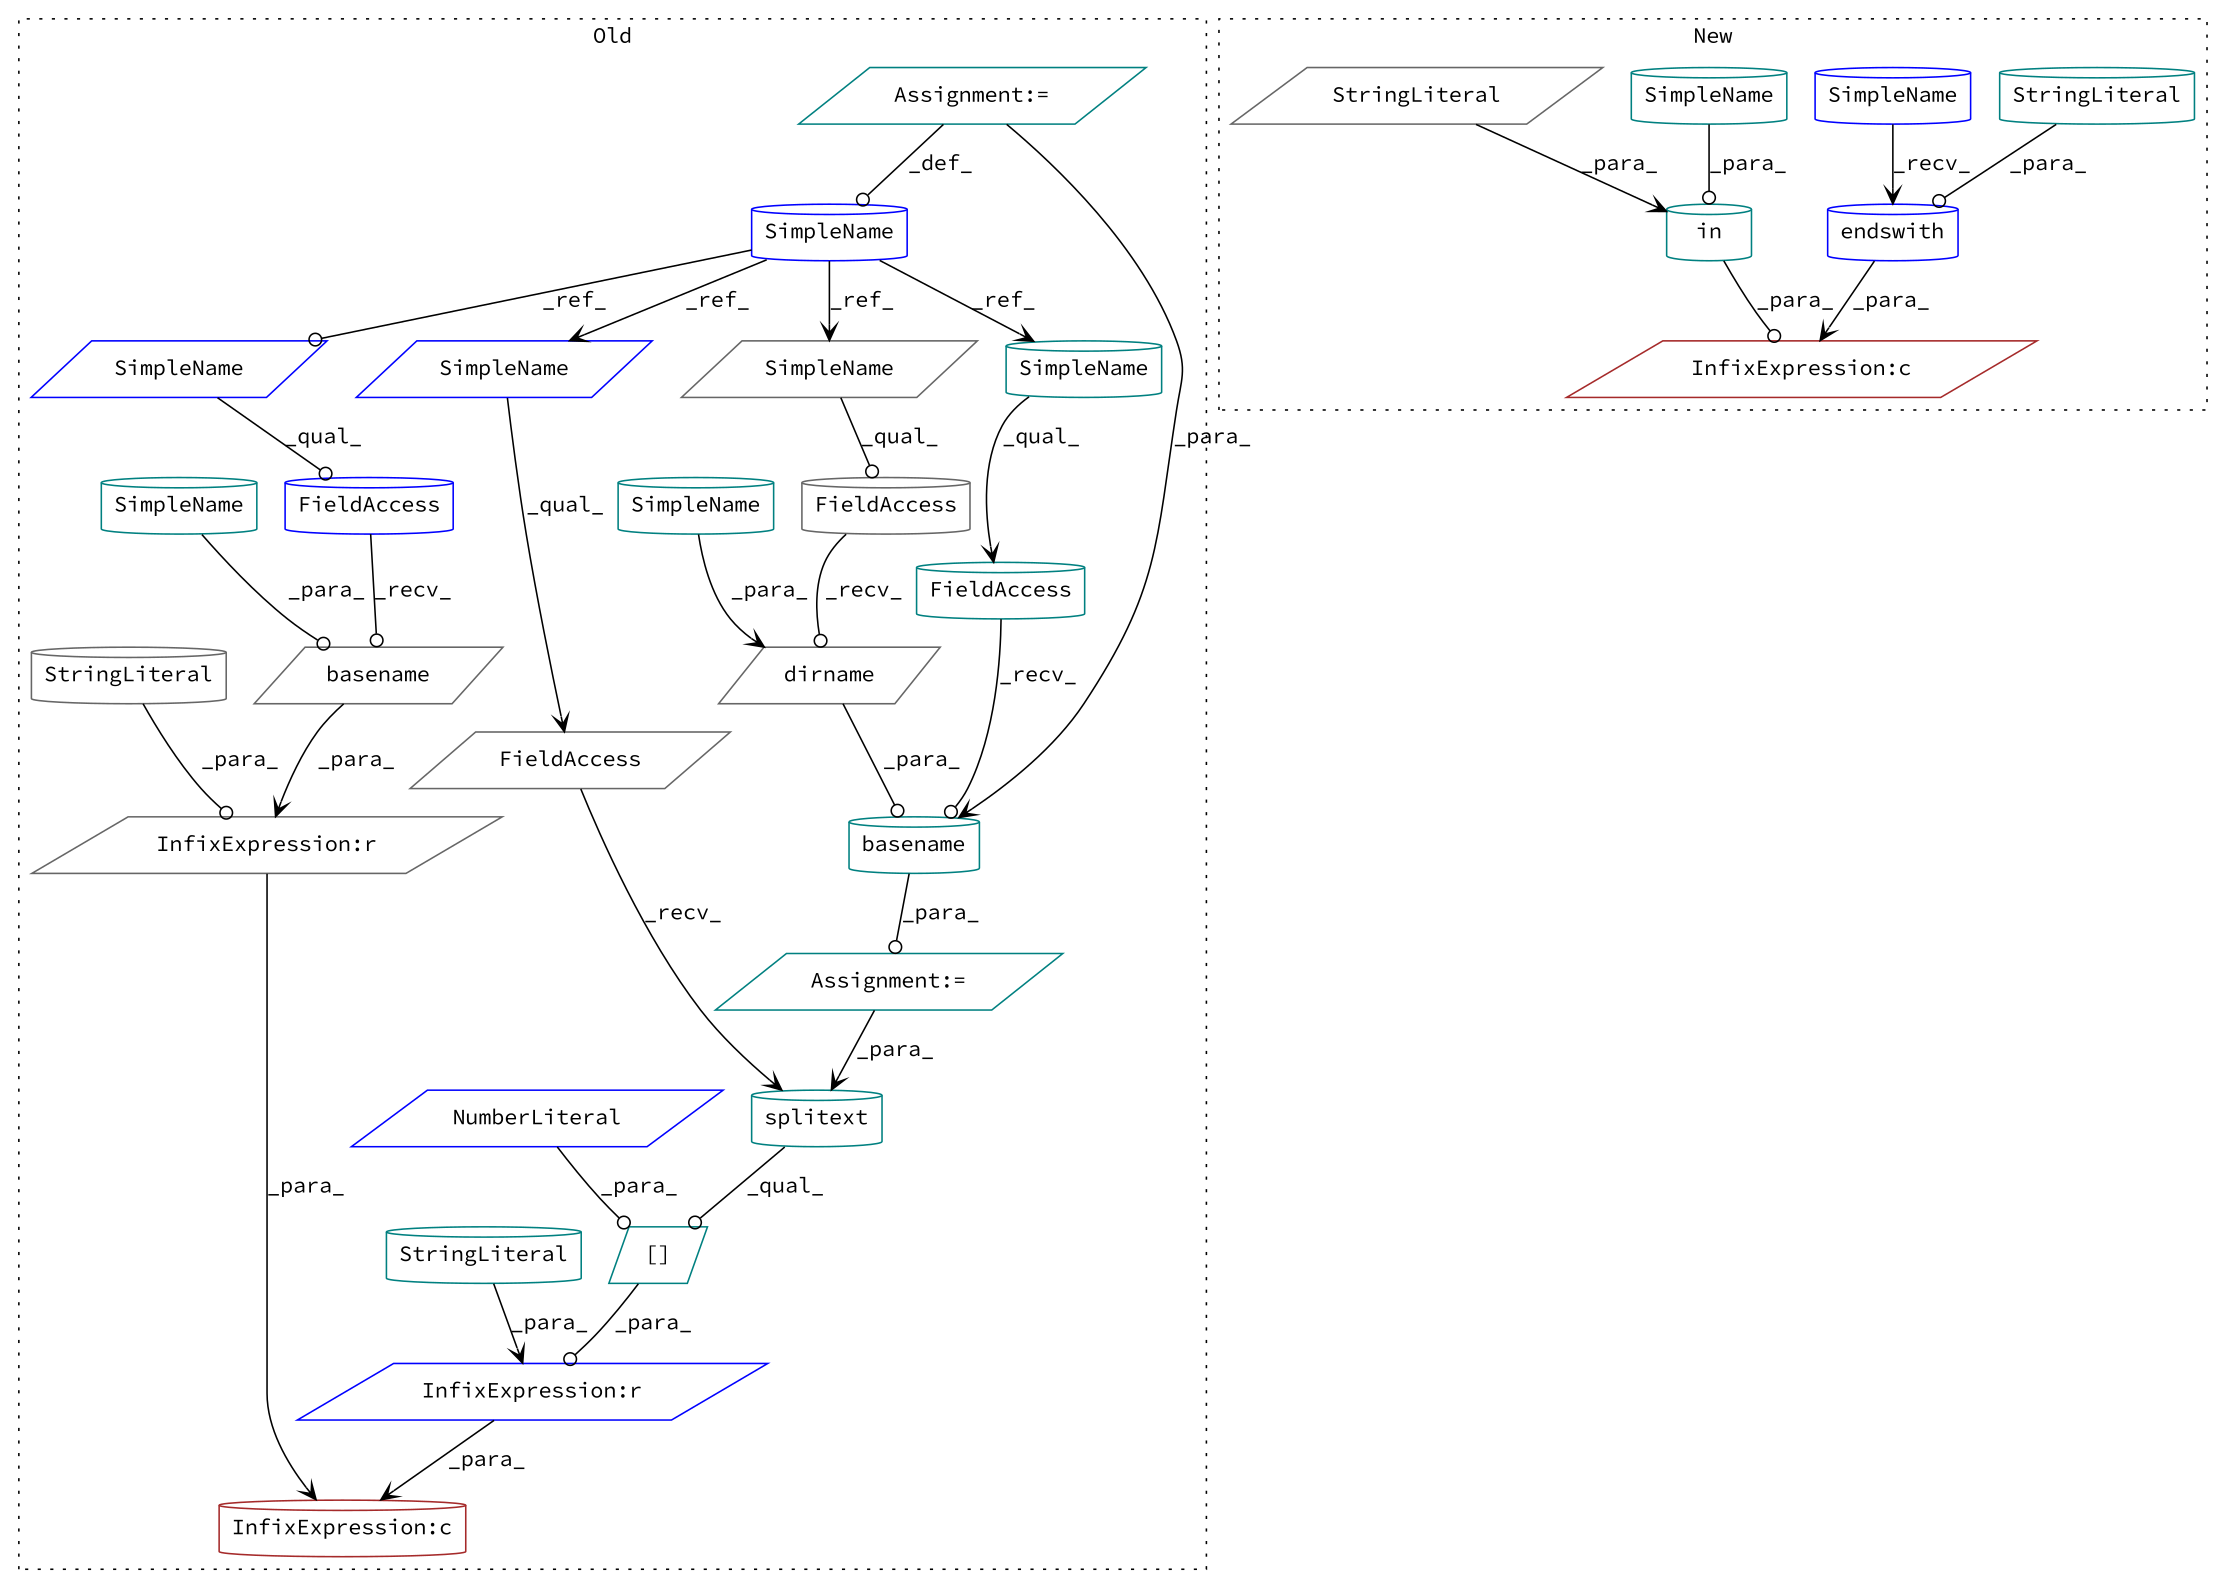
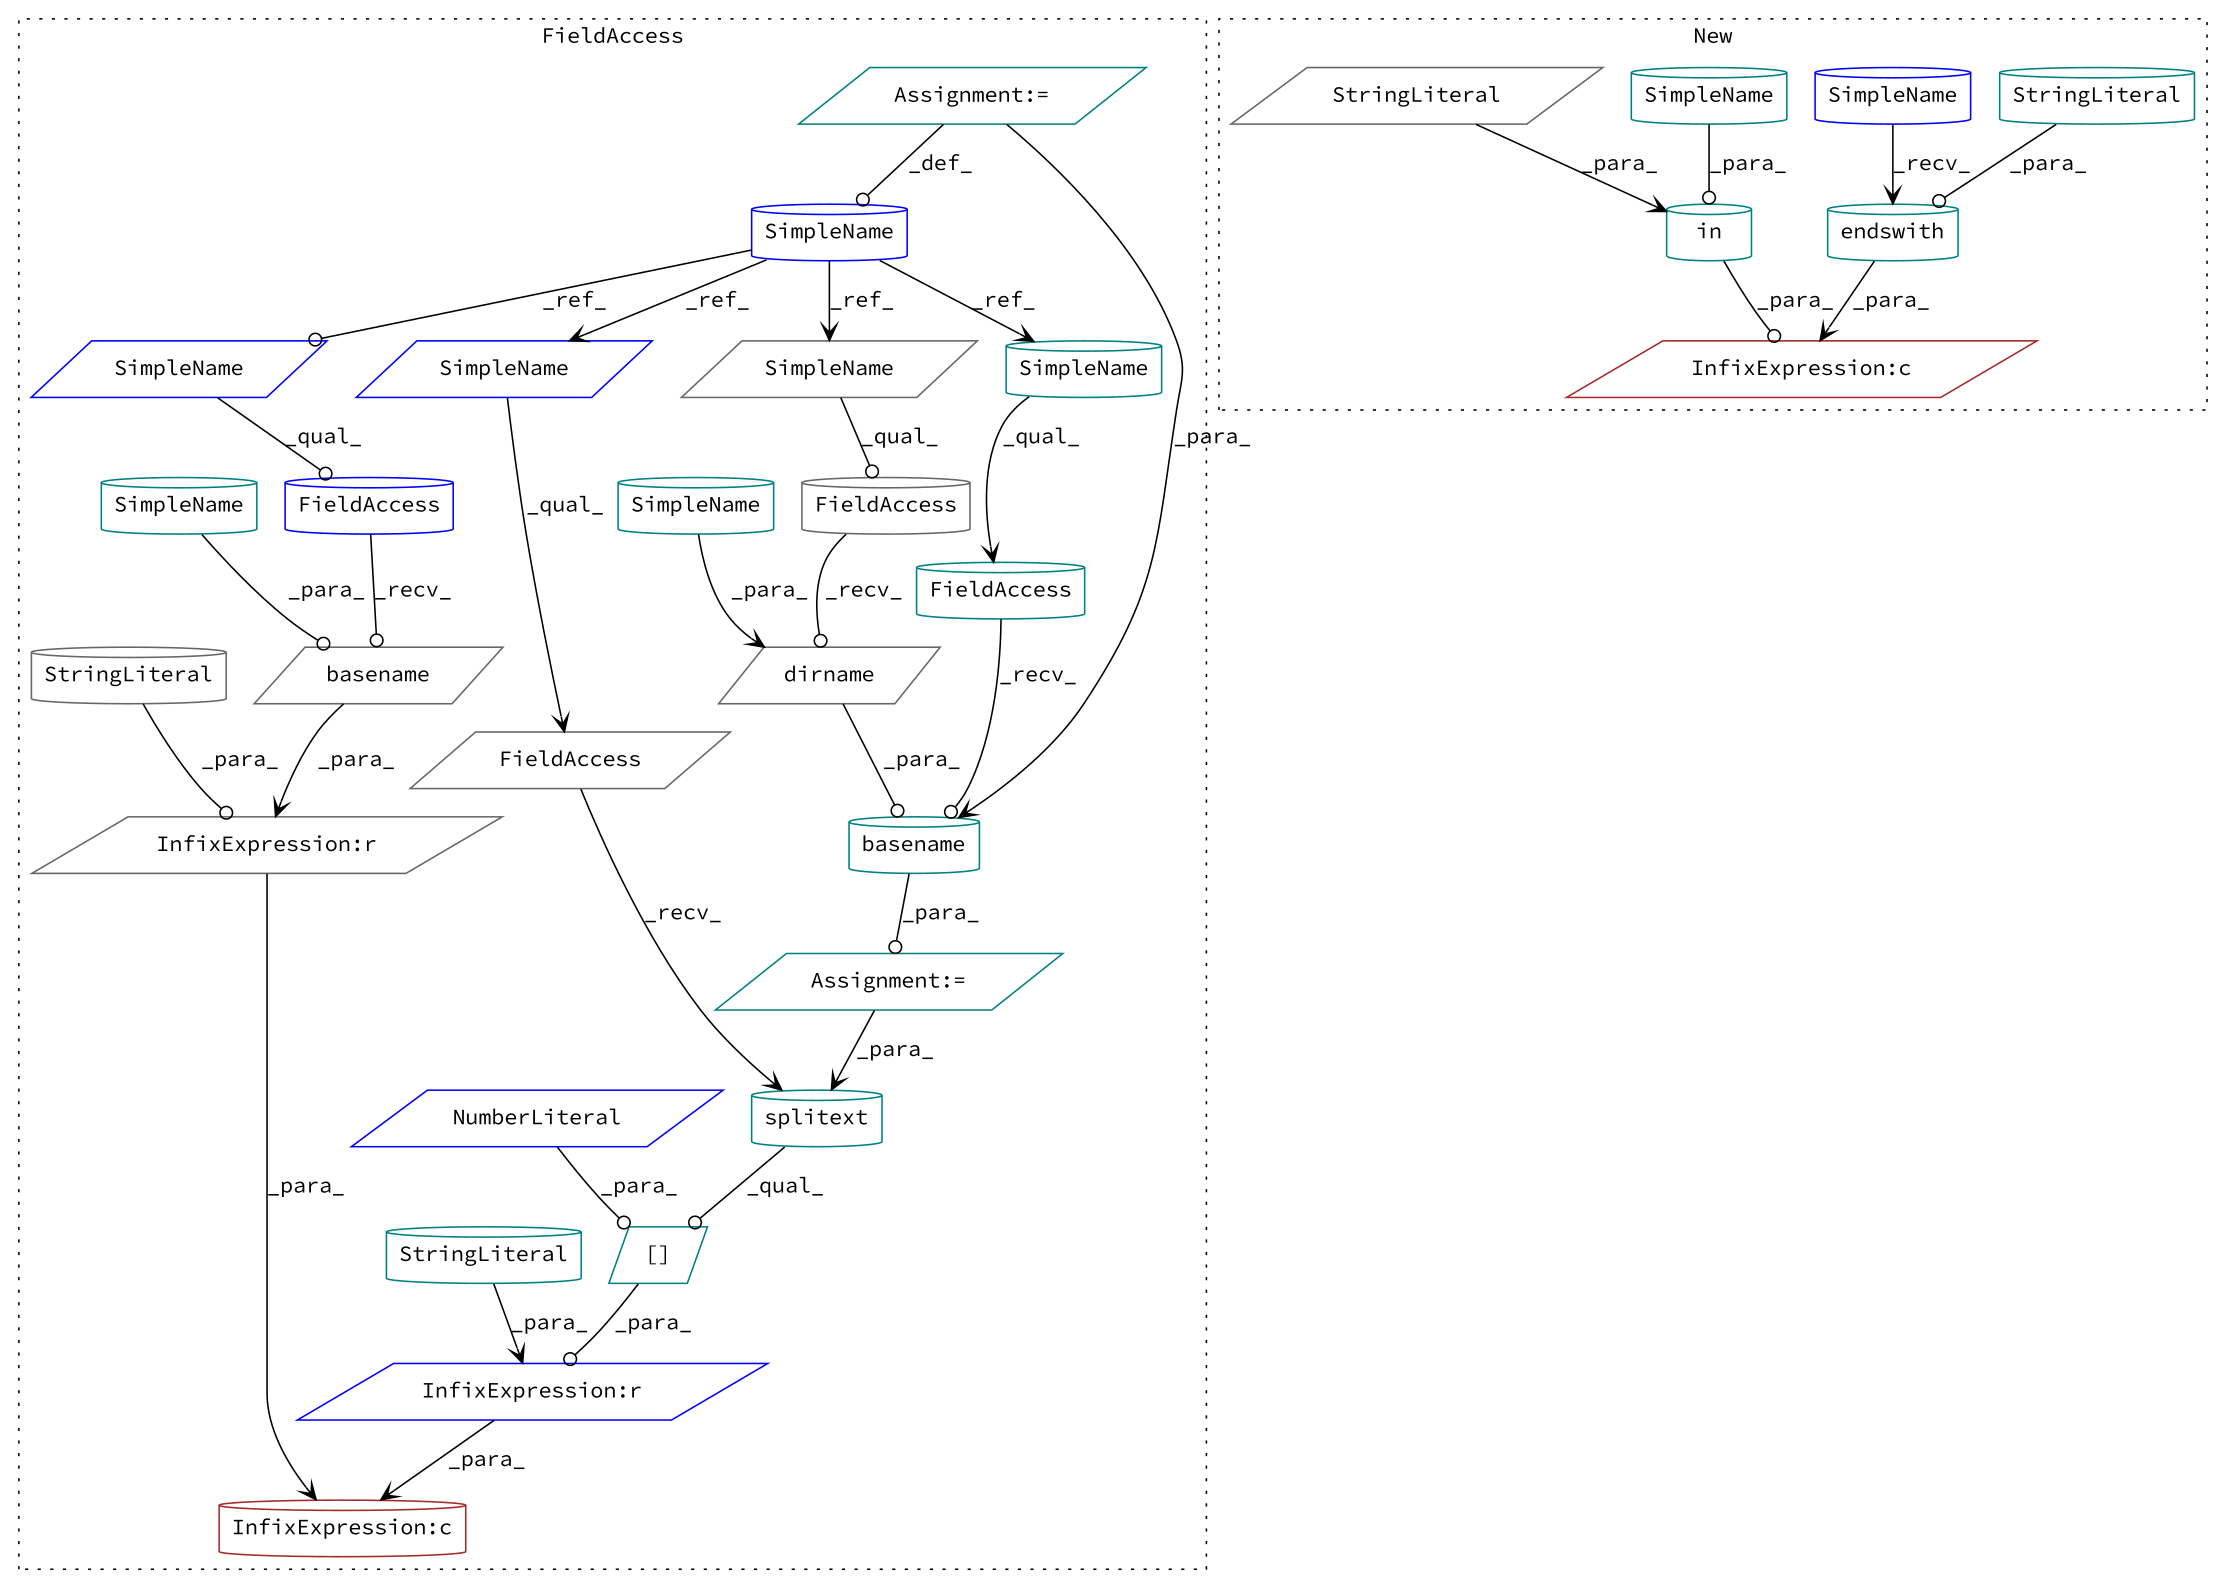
(613, 37) -> (613, 37)
(1893, 232) -> (1893, 232)
